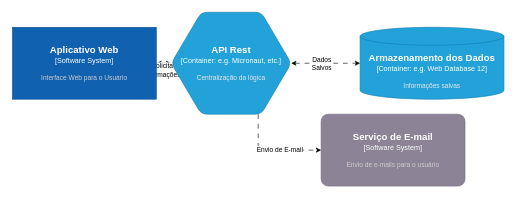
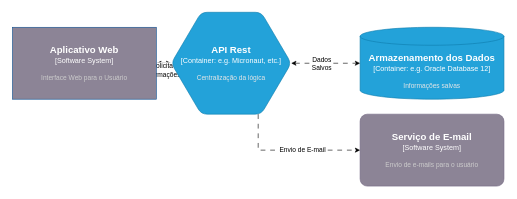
(84, 63) -> (84, 63)
(432, 71) -> (432, 71)
(393, 150) -> (432, 150)
